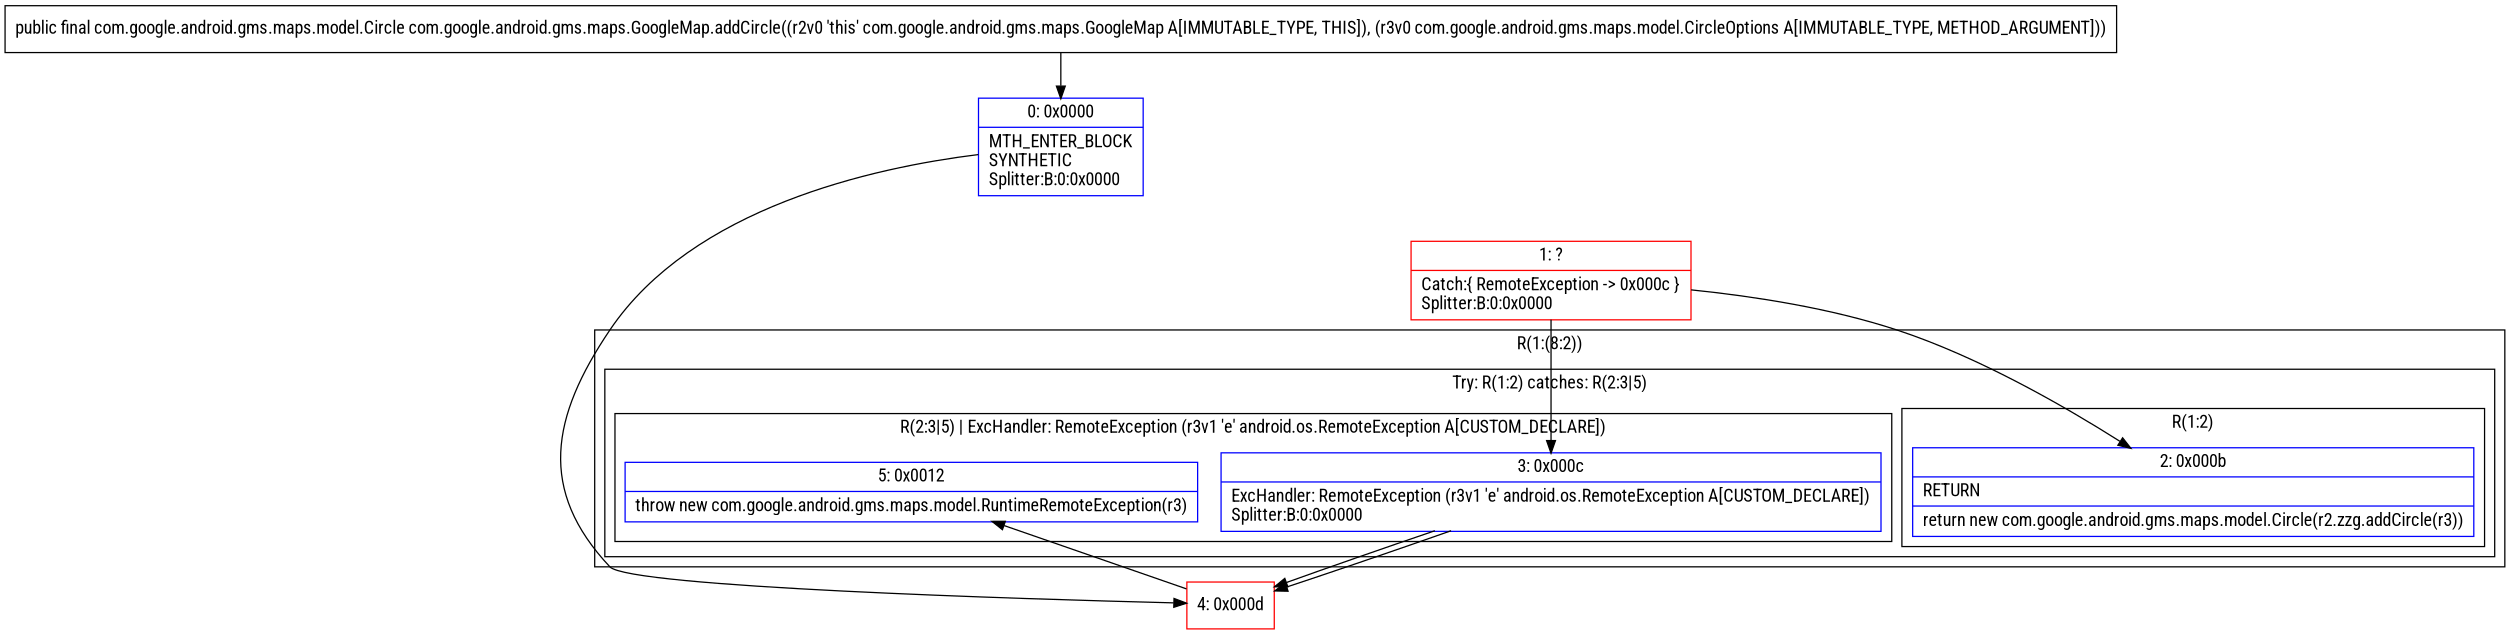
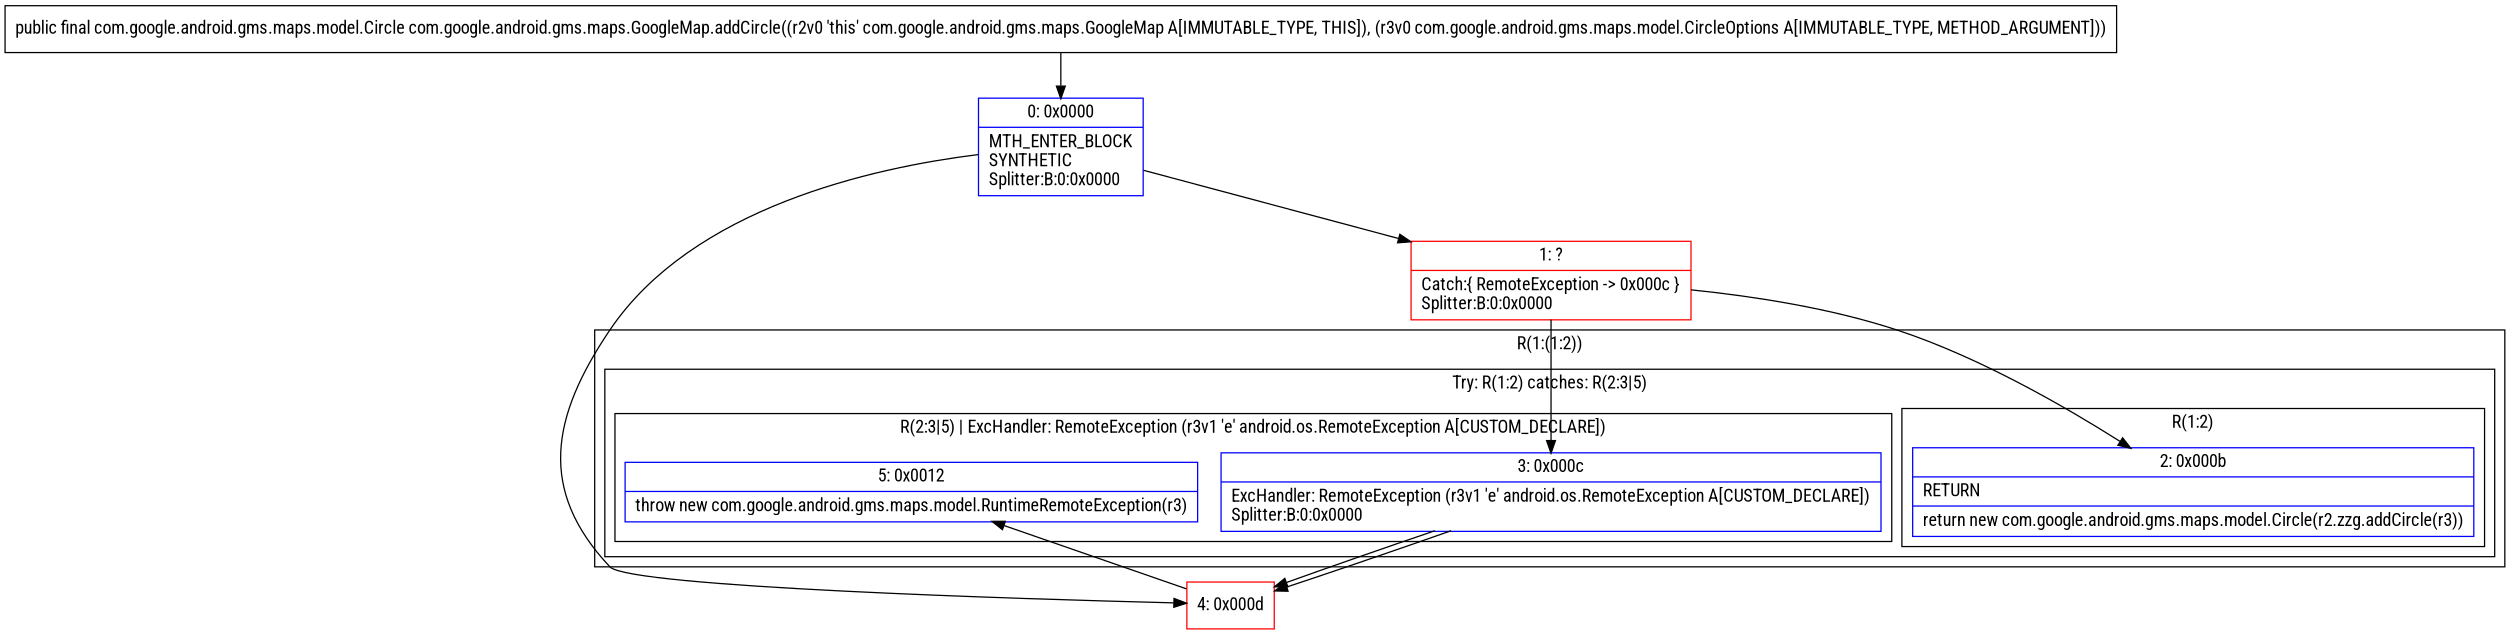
none -> (1271, 204)
(1550, 345) -> (1550, 345)
